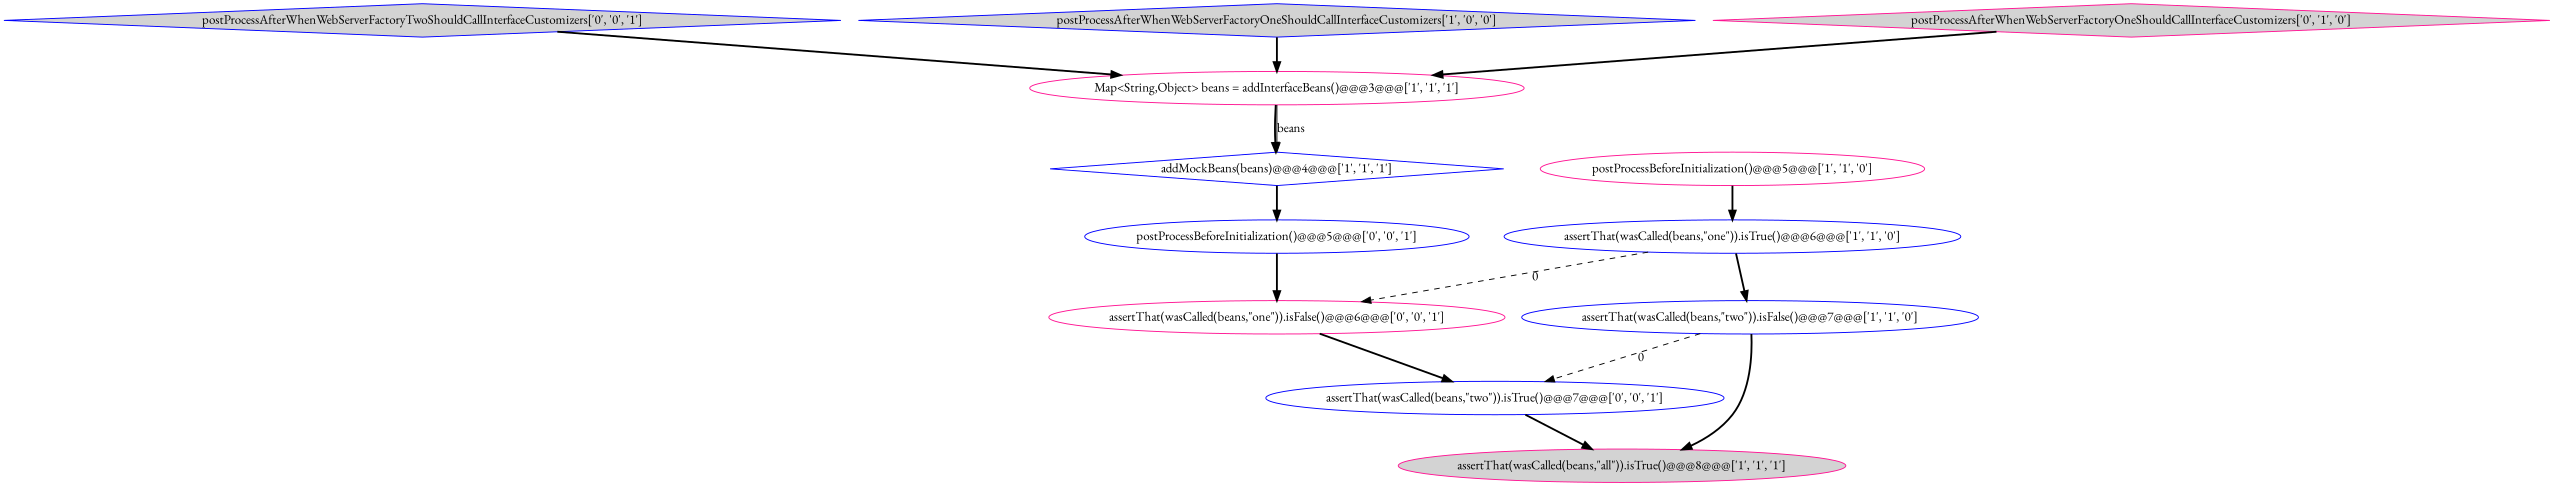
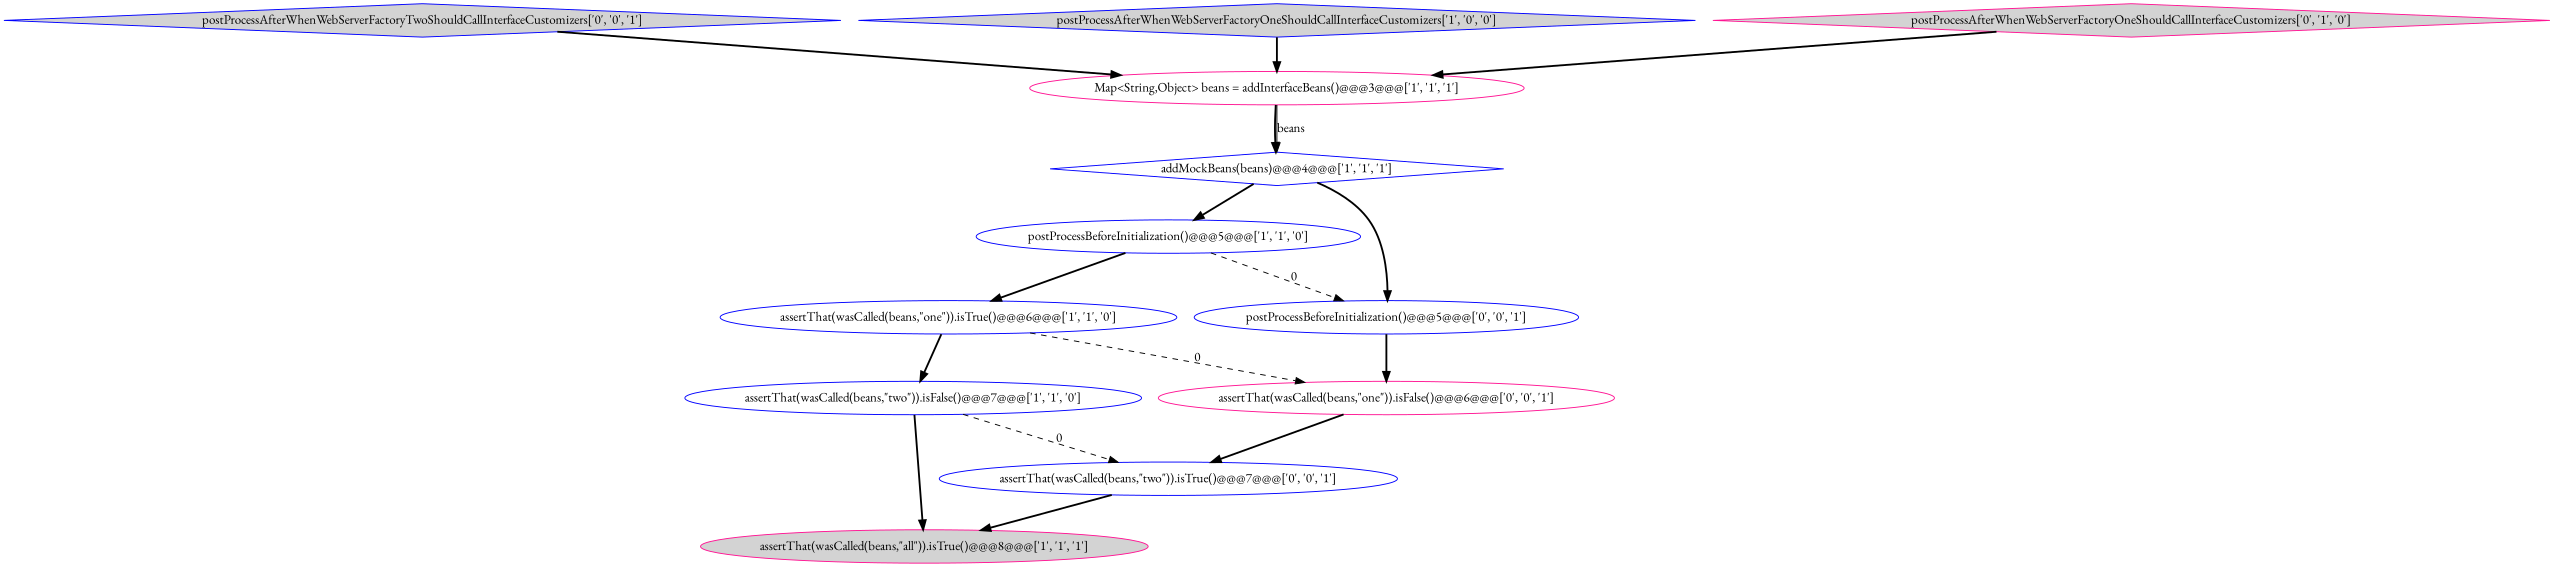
(1732, 169) -> (1168, 237)
none -> (1228, 199)
none -> (1273, 275)
